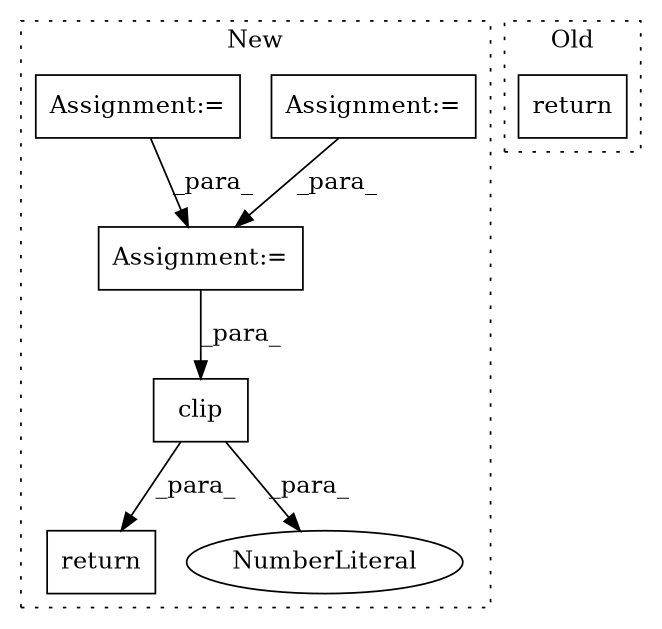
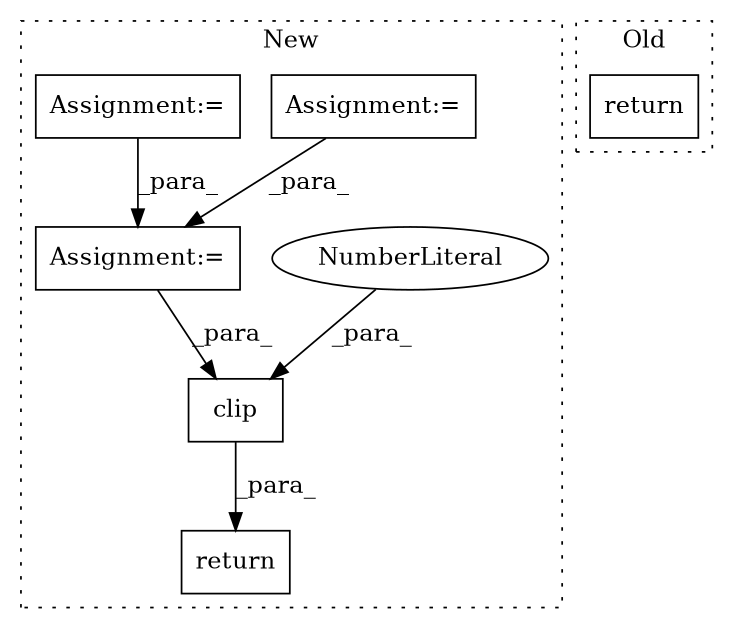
(257, 480) -> (330, 328)
